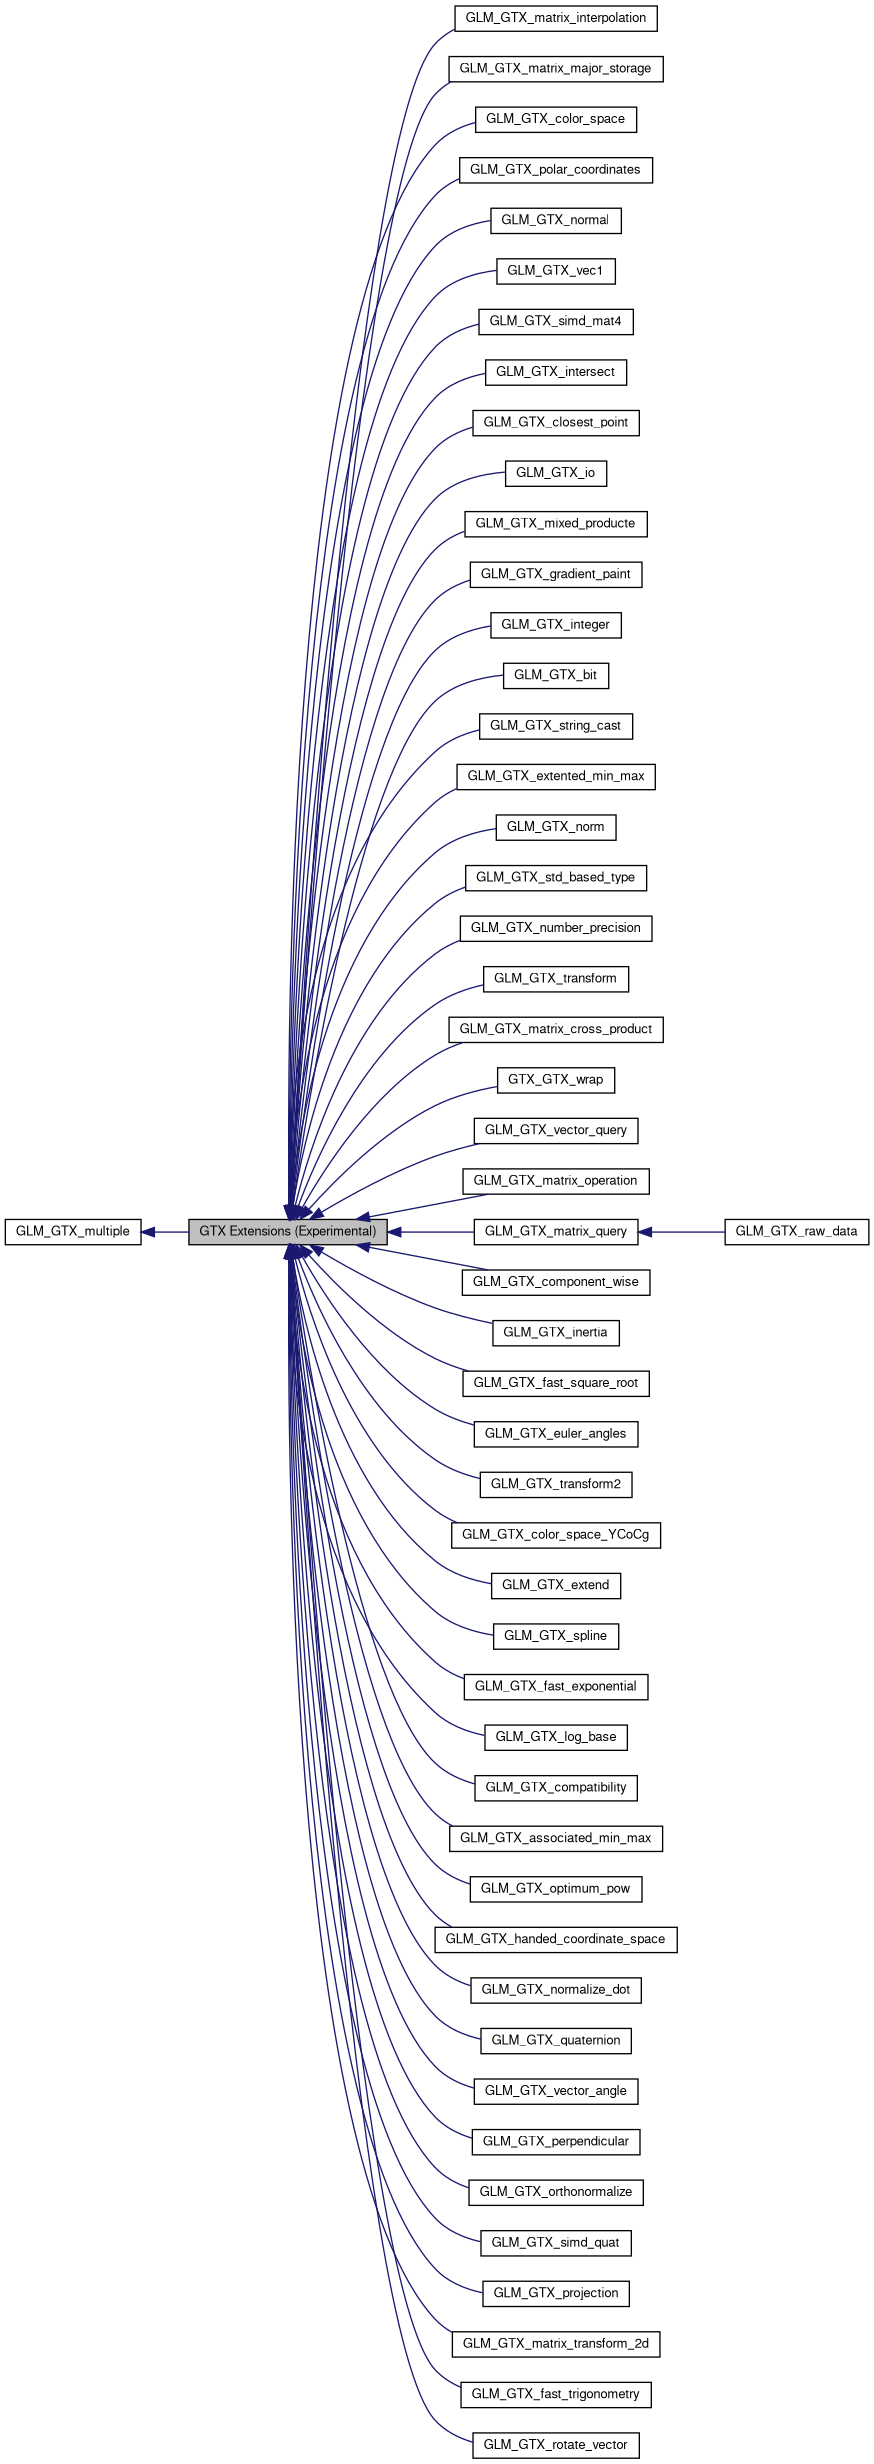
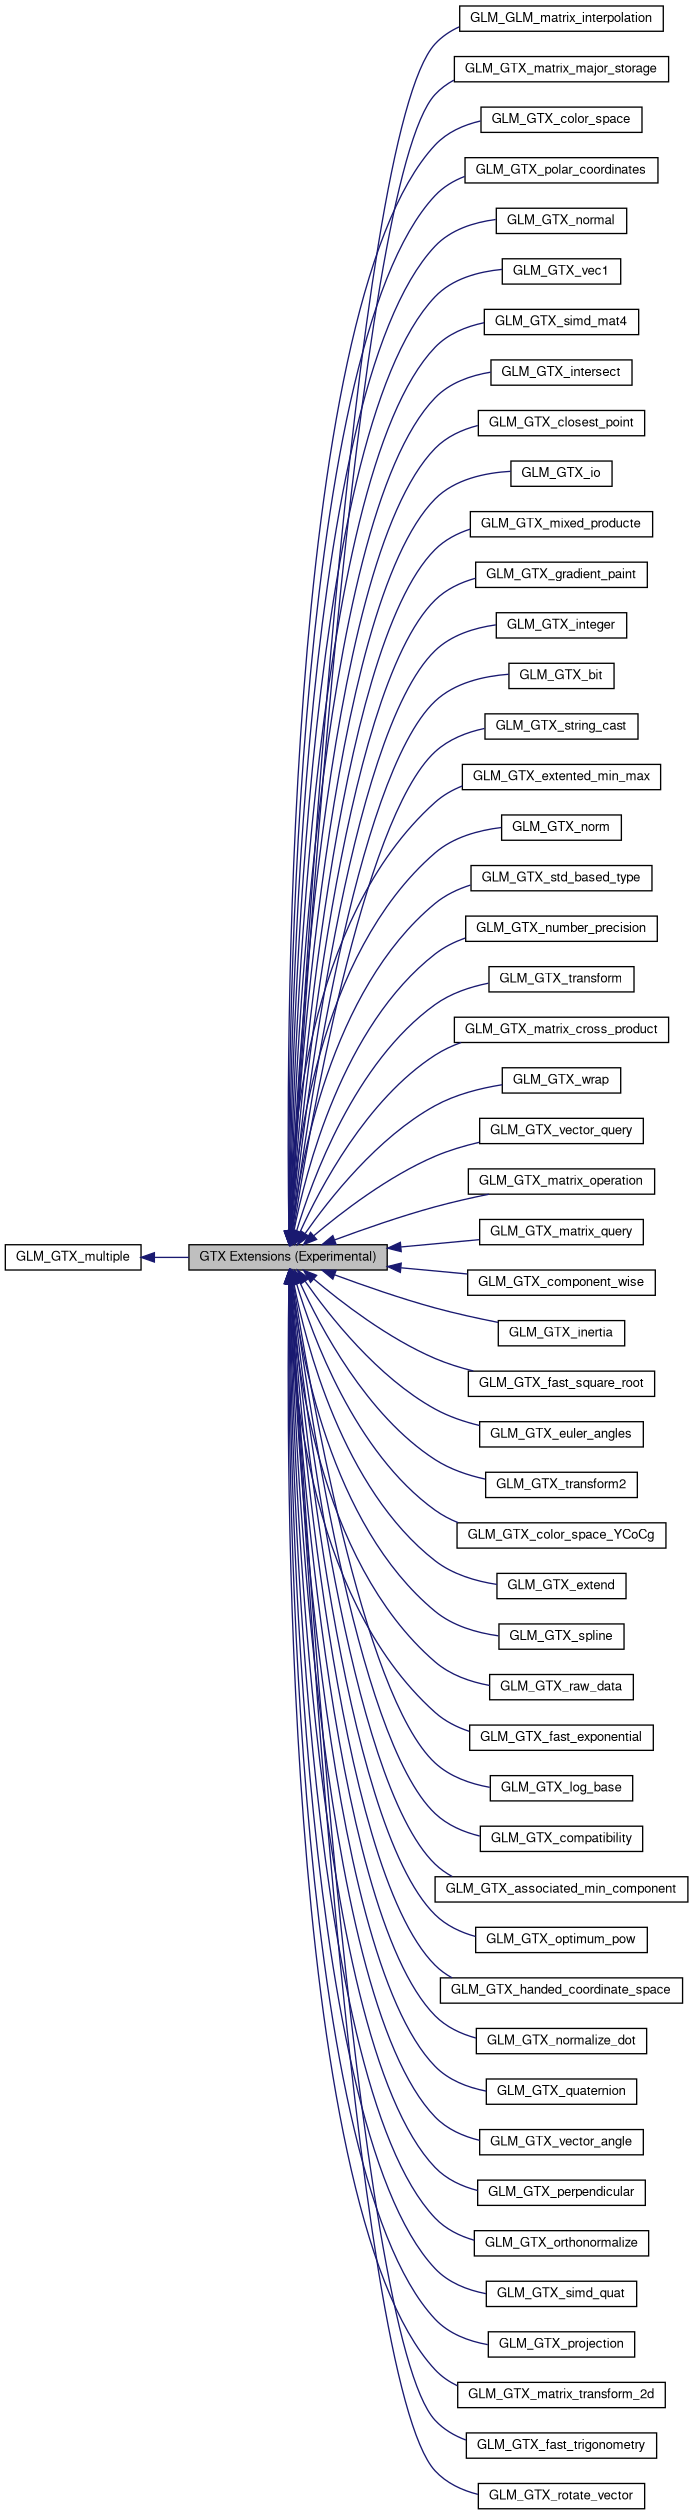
(556, 19) -> (561, 19)
(556, 1080) -> (561, 1080)
(688, 1232) -> (358, 1558)
(556, 1839) -> (561, 1889)
